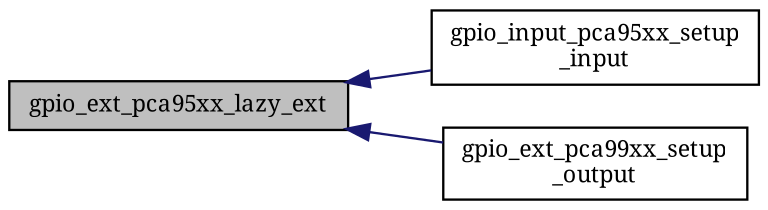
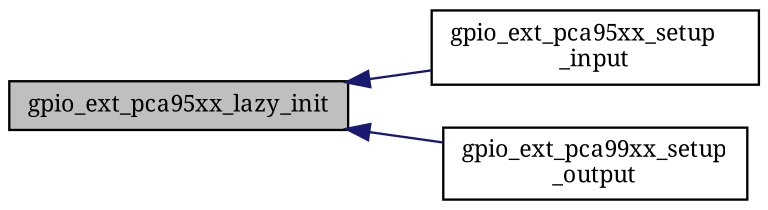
(595, 48) -> (595, 48)
(179, 106) -> (179, 106)
